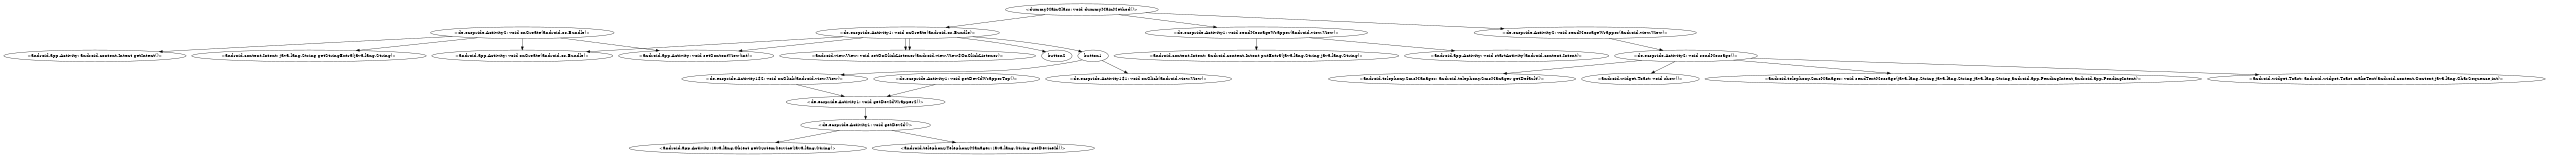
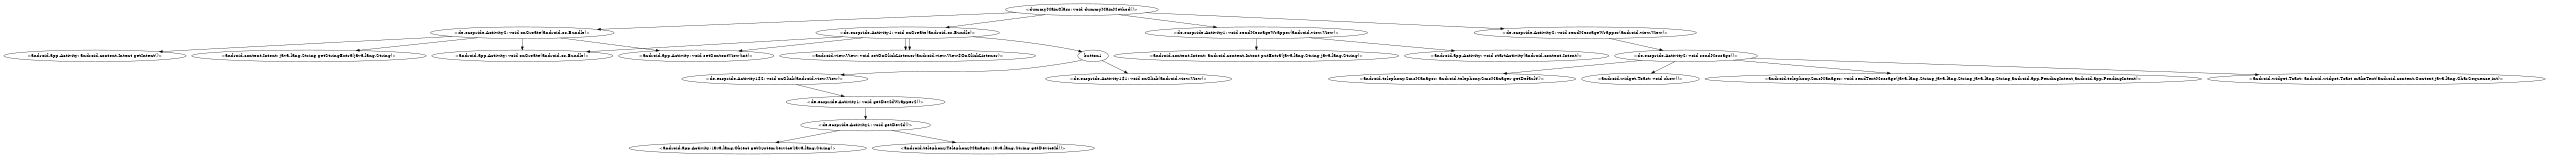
none -> (808, 21)
(1057, 56) -> none
(957, 79) -> none
